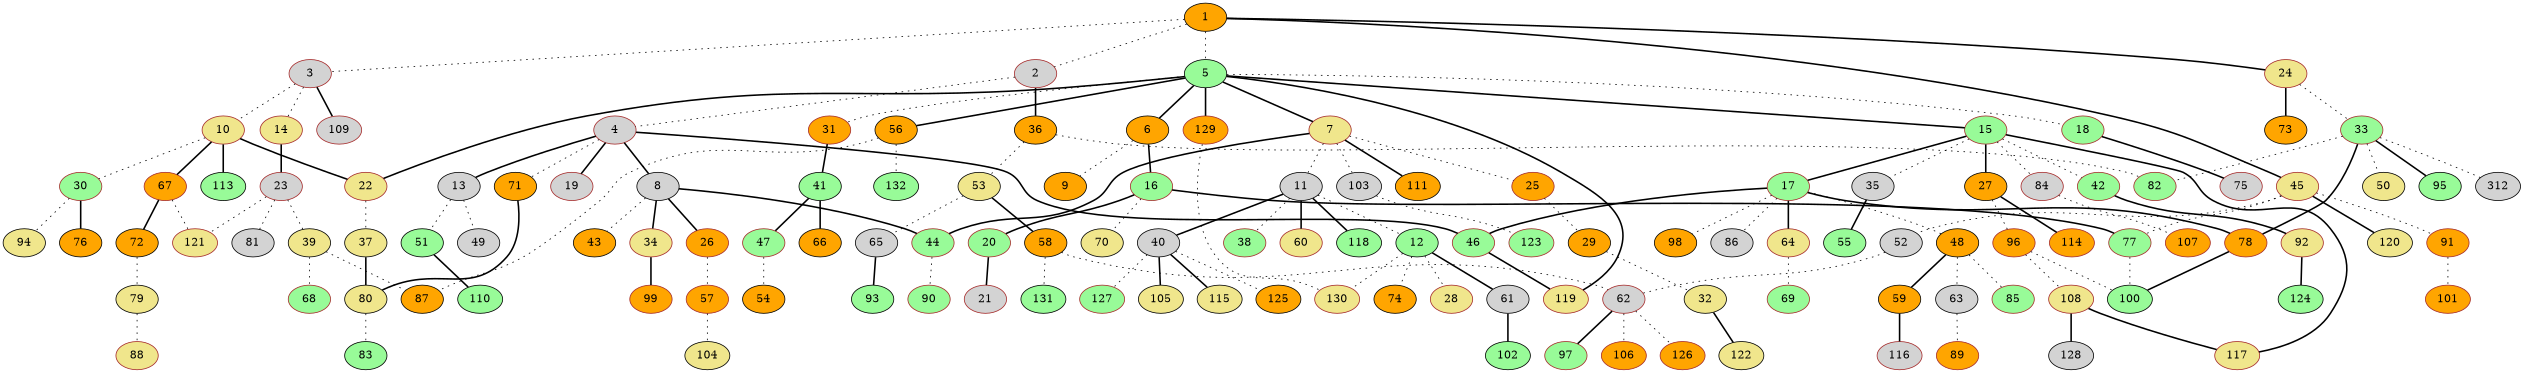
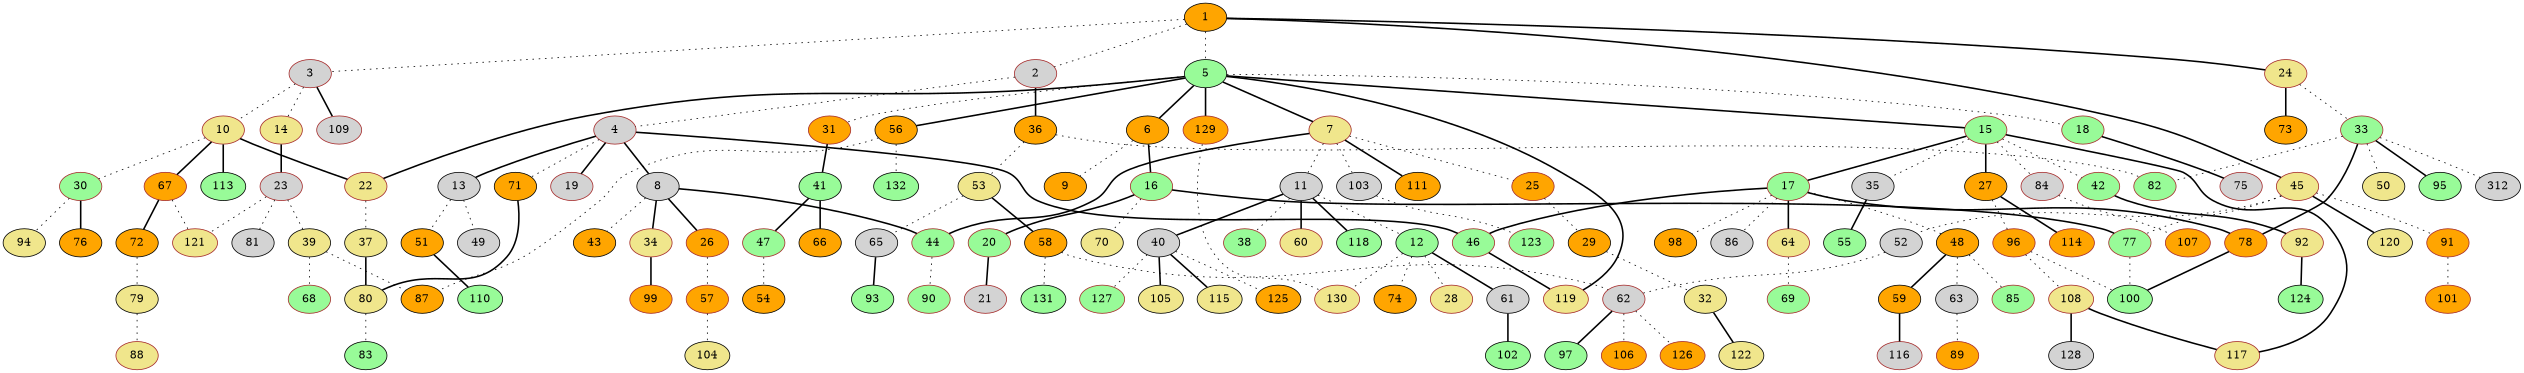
(422, 243) -> (422, 243)
(1566, 356) -> (1566, 356)
